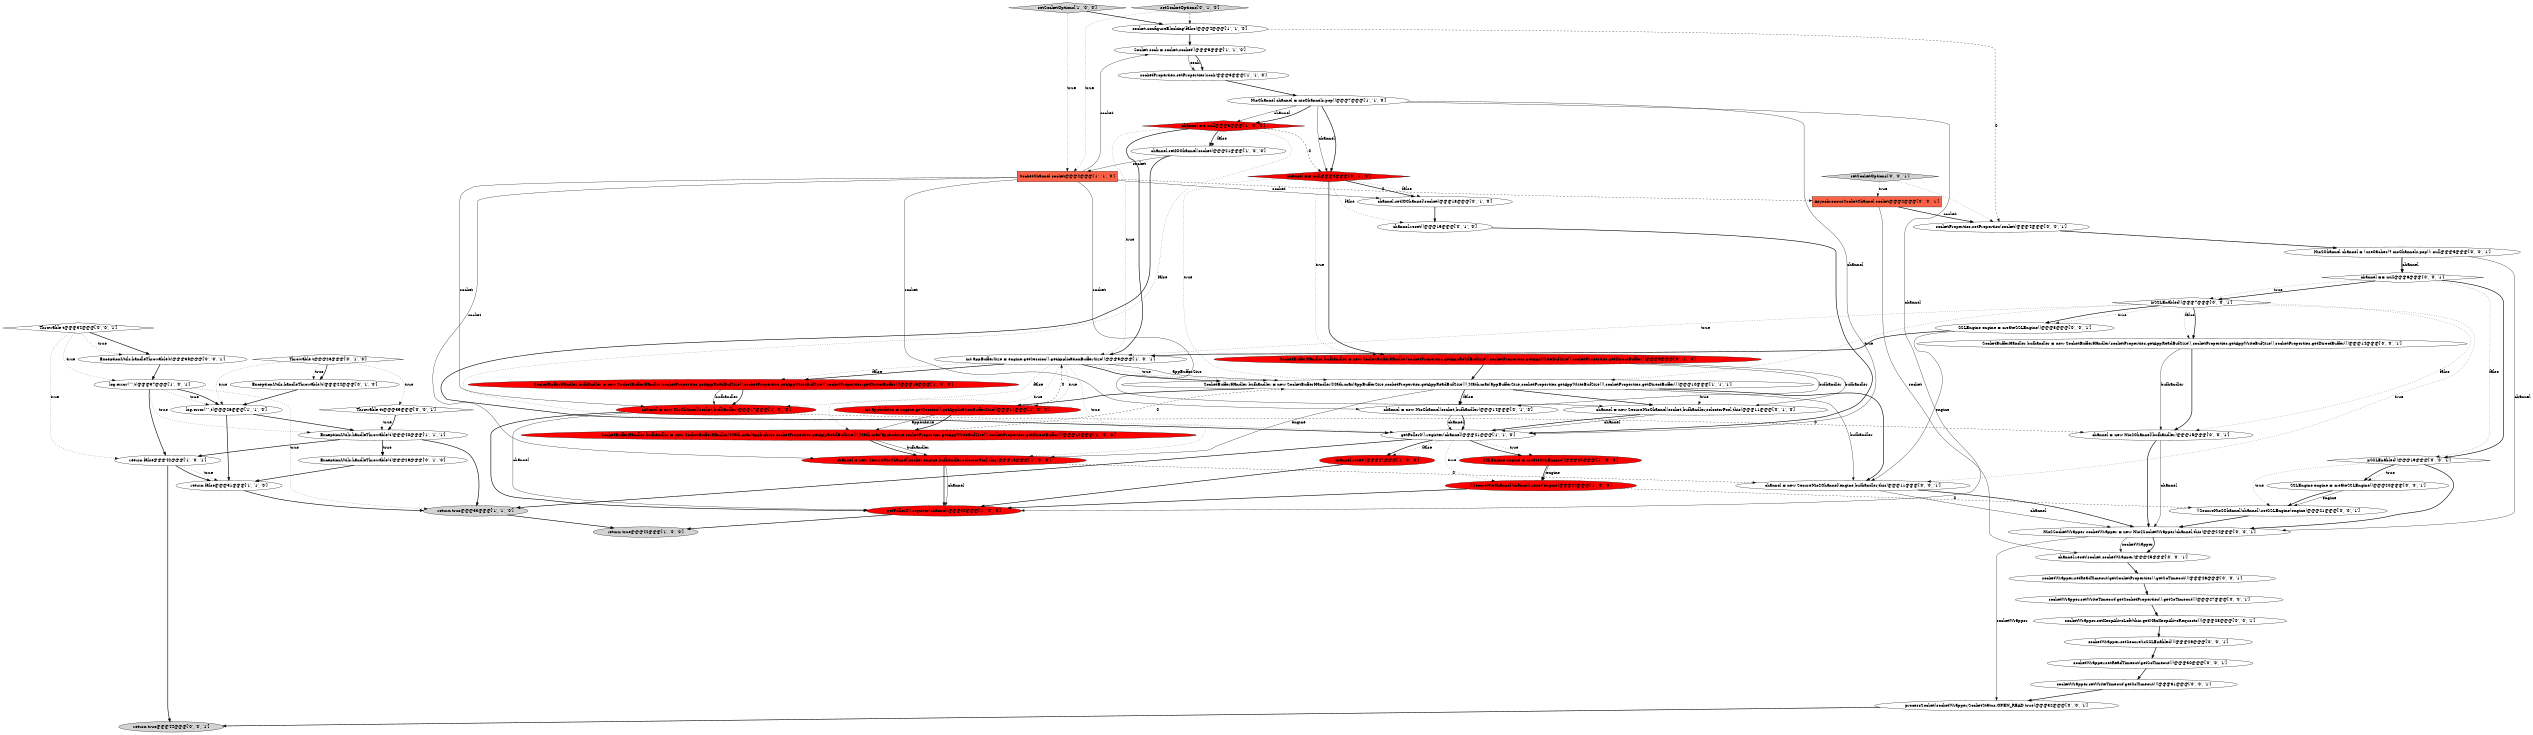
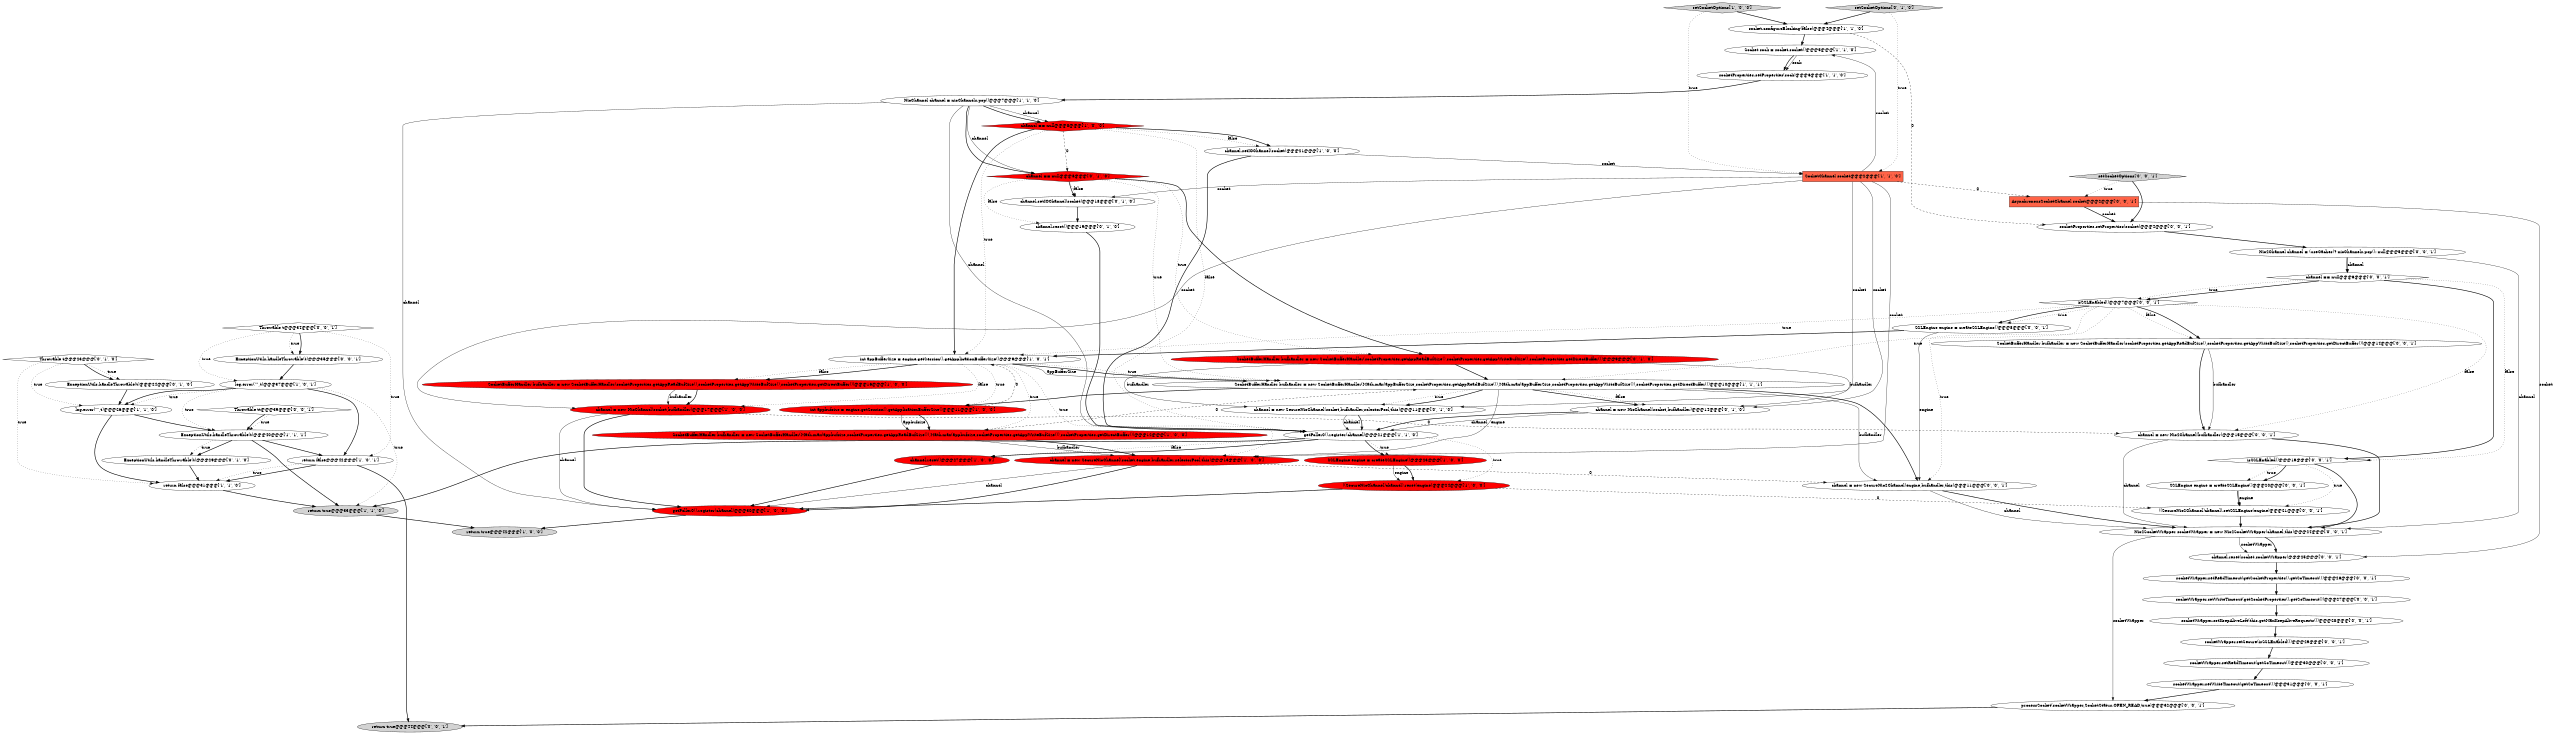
(1190, 17) -> (1849, 18)
(1944, 197) -> (2142, 199)
(390, 372) -> (27, 468)
